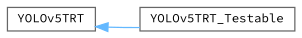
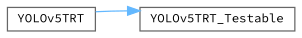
(124, 28) -> (112, 11)
